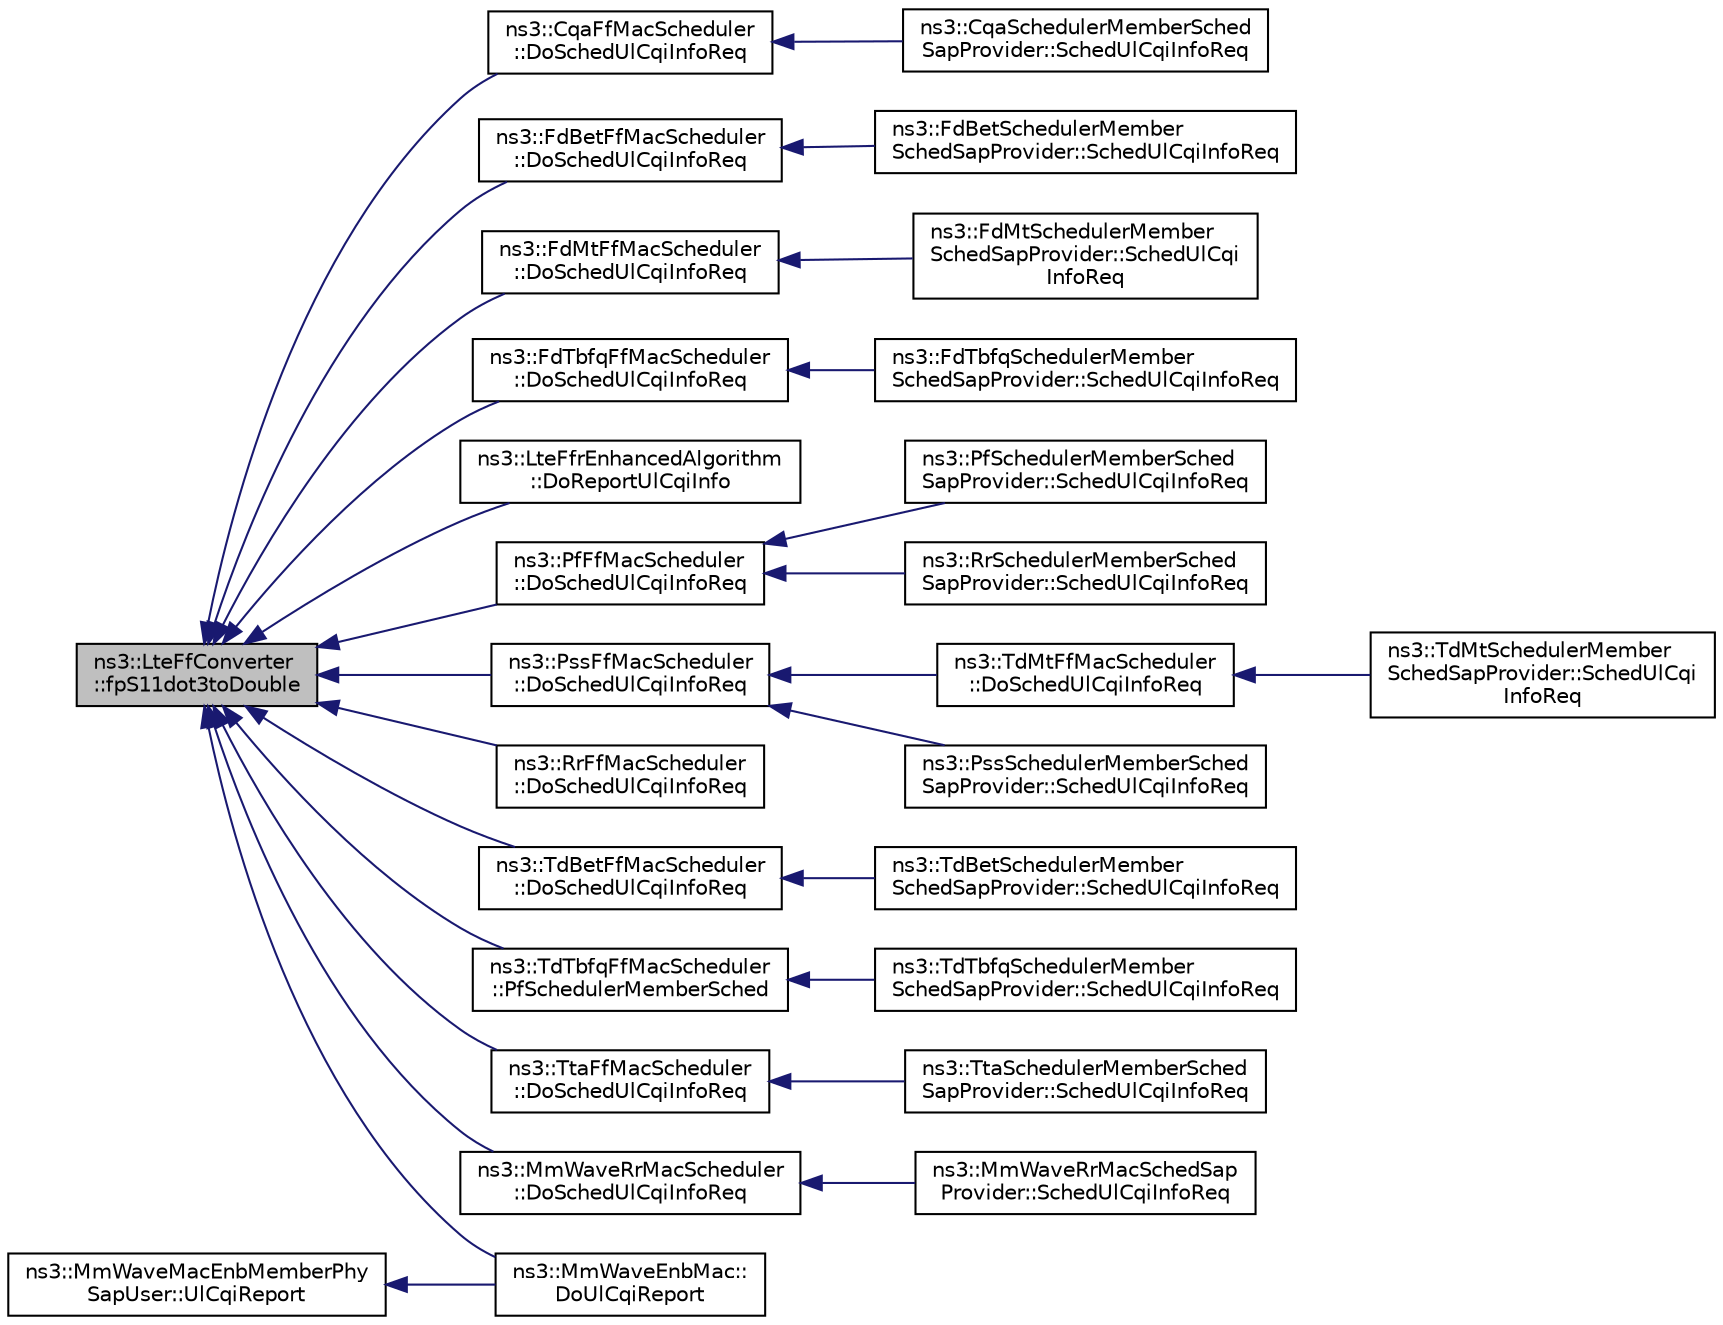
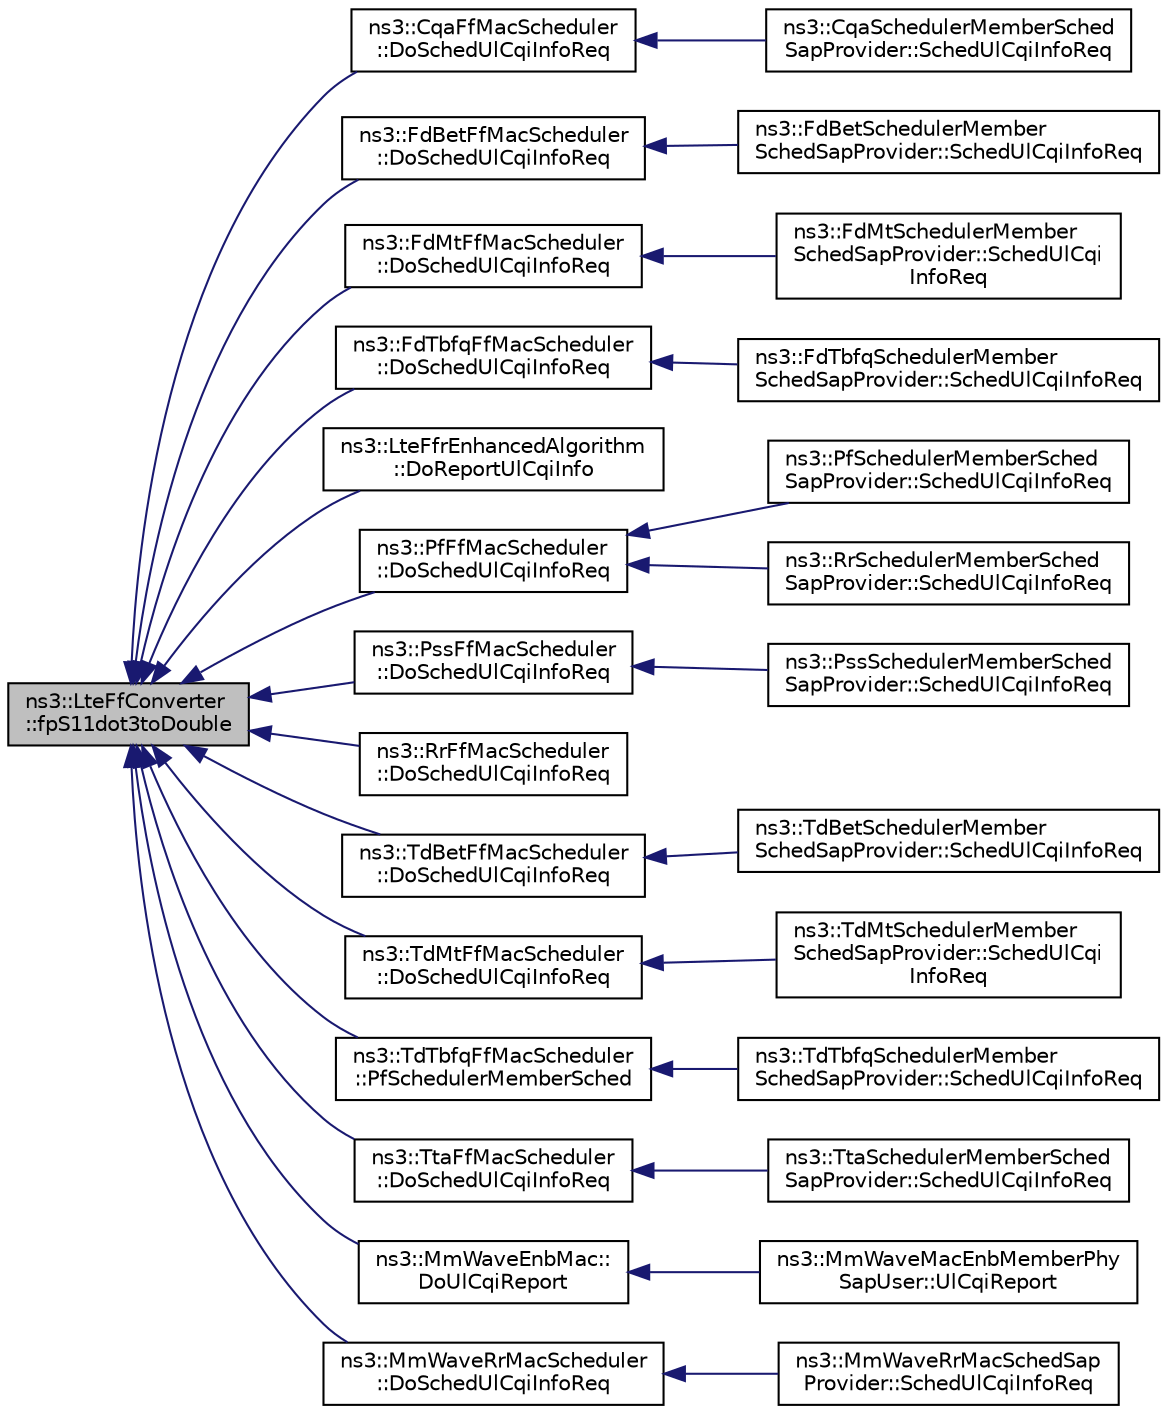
(864, 675) -> (255, 862)
(451, 1285) -> (705, 1272)
